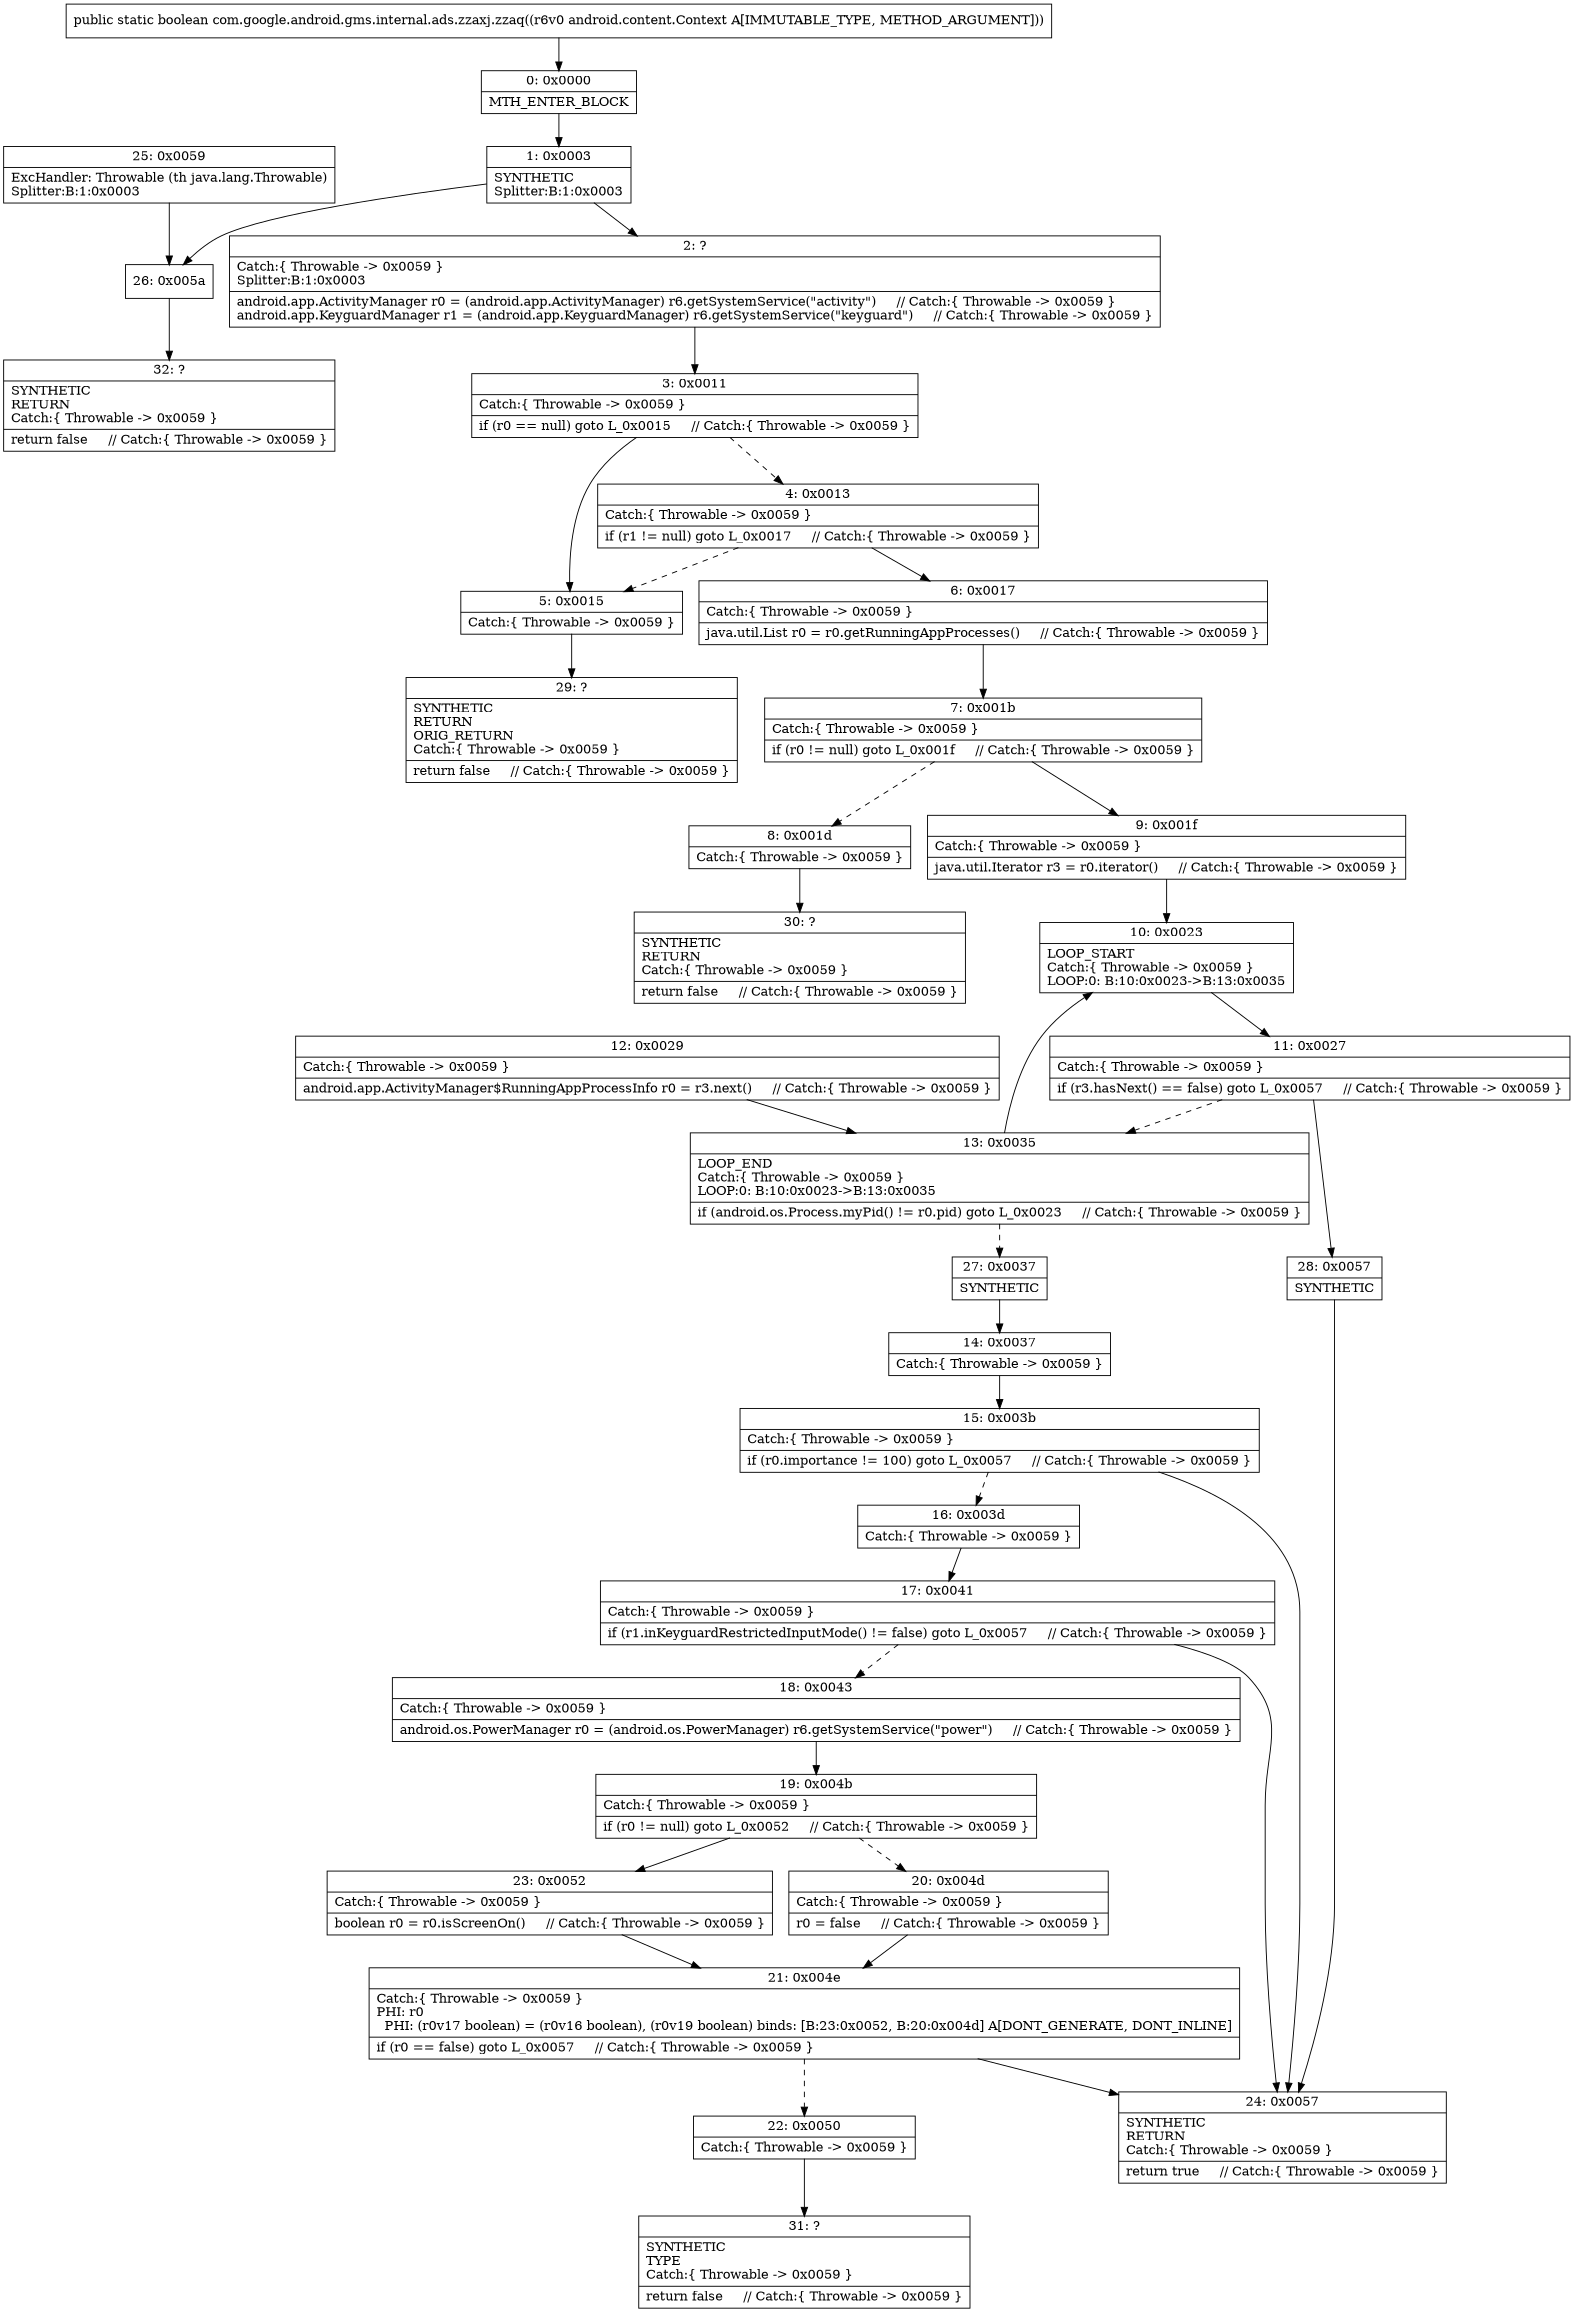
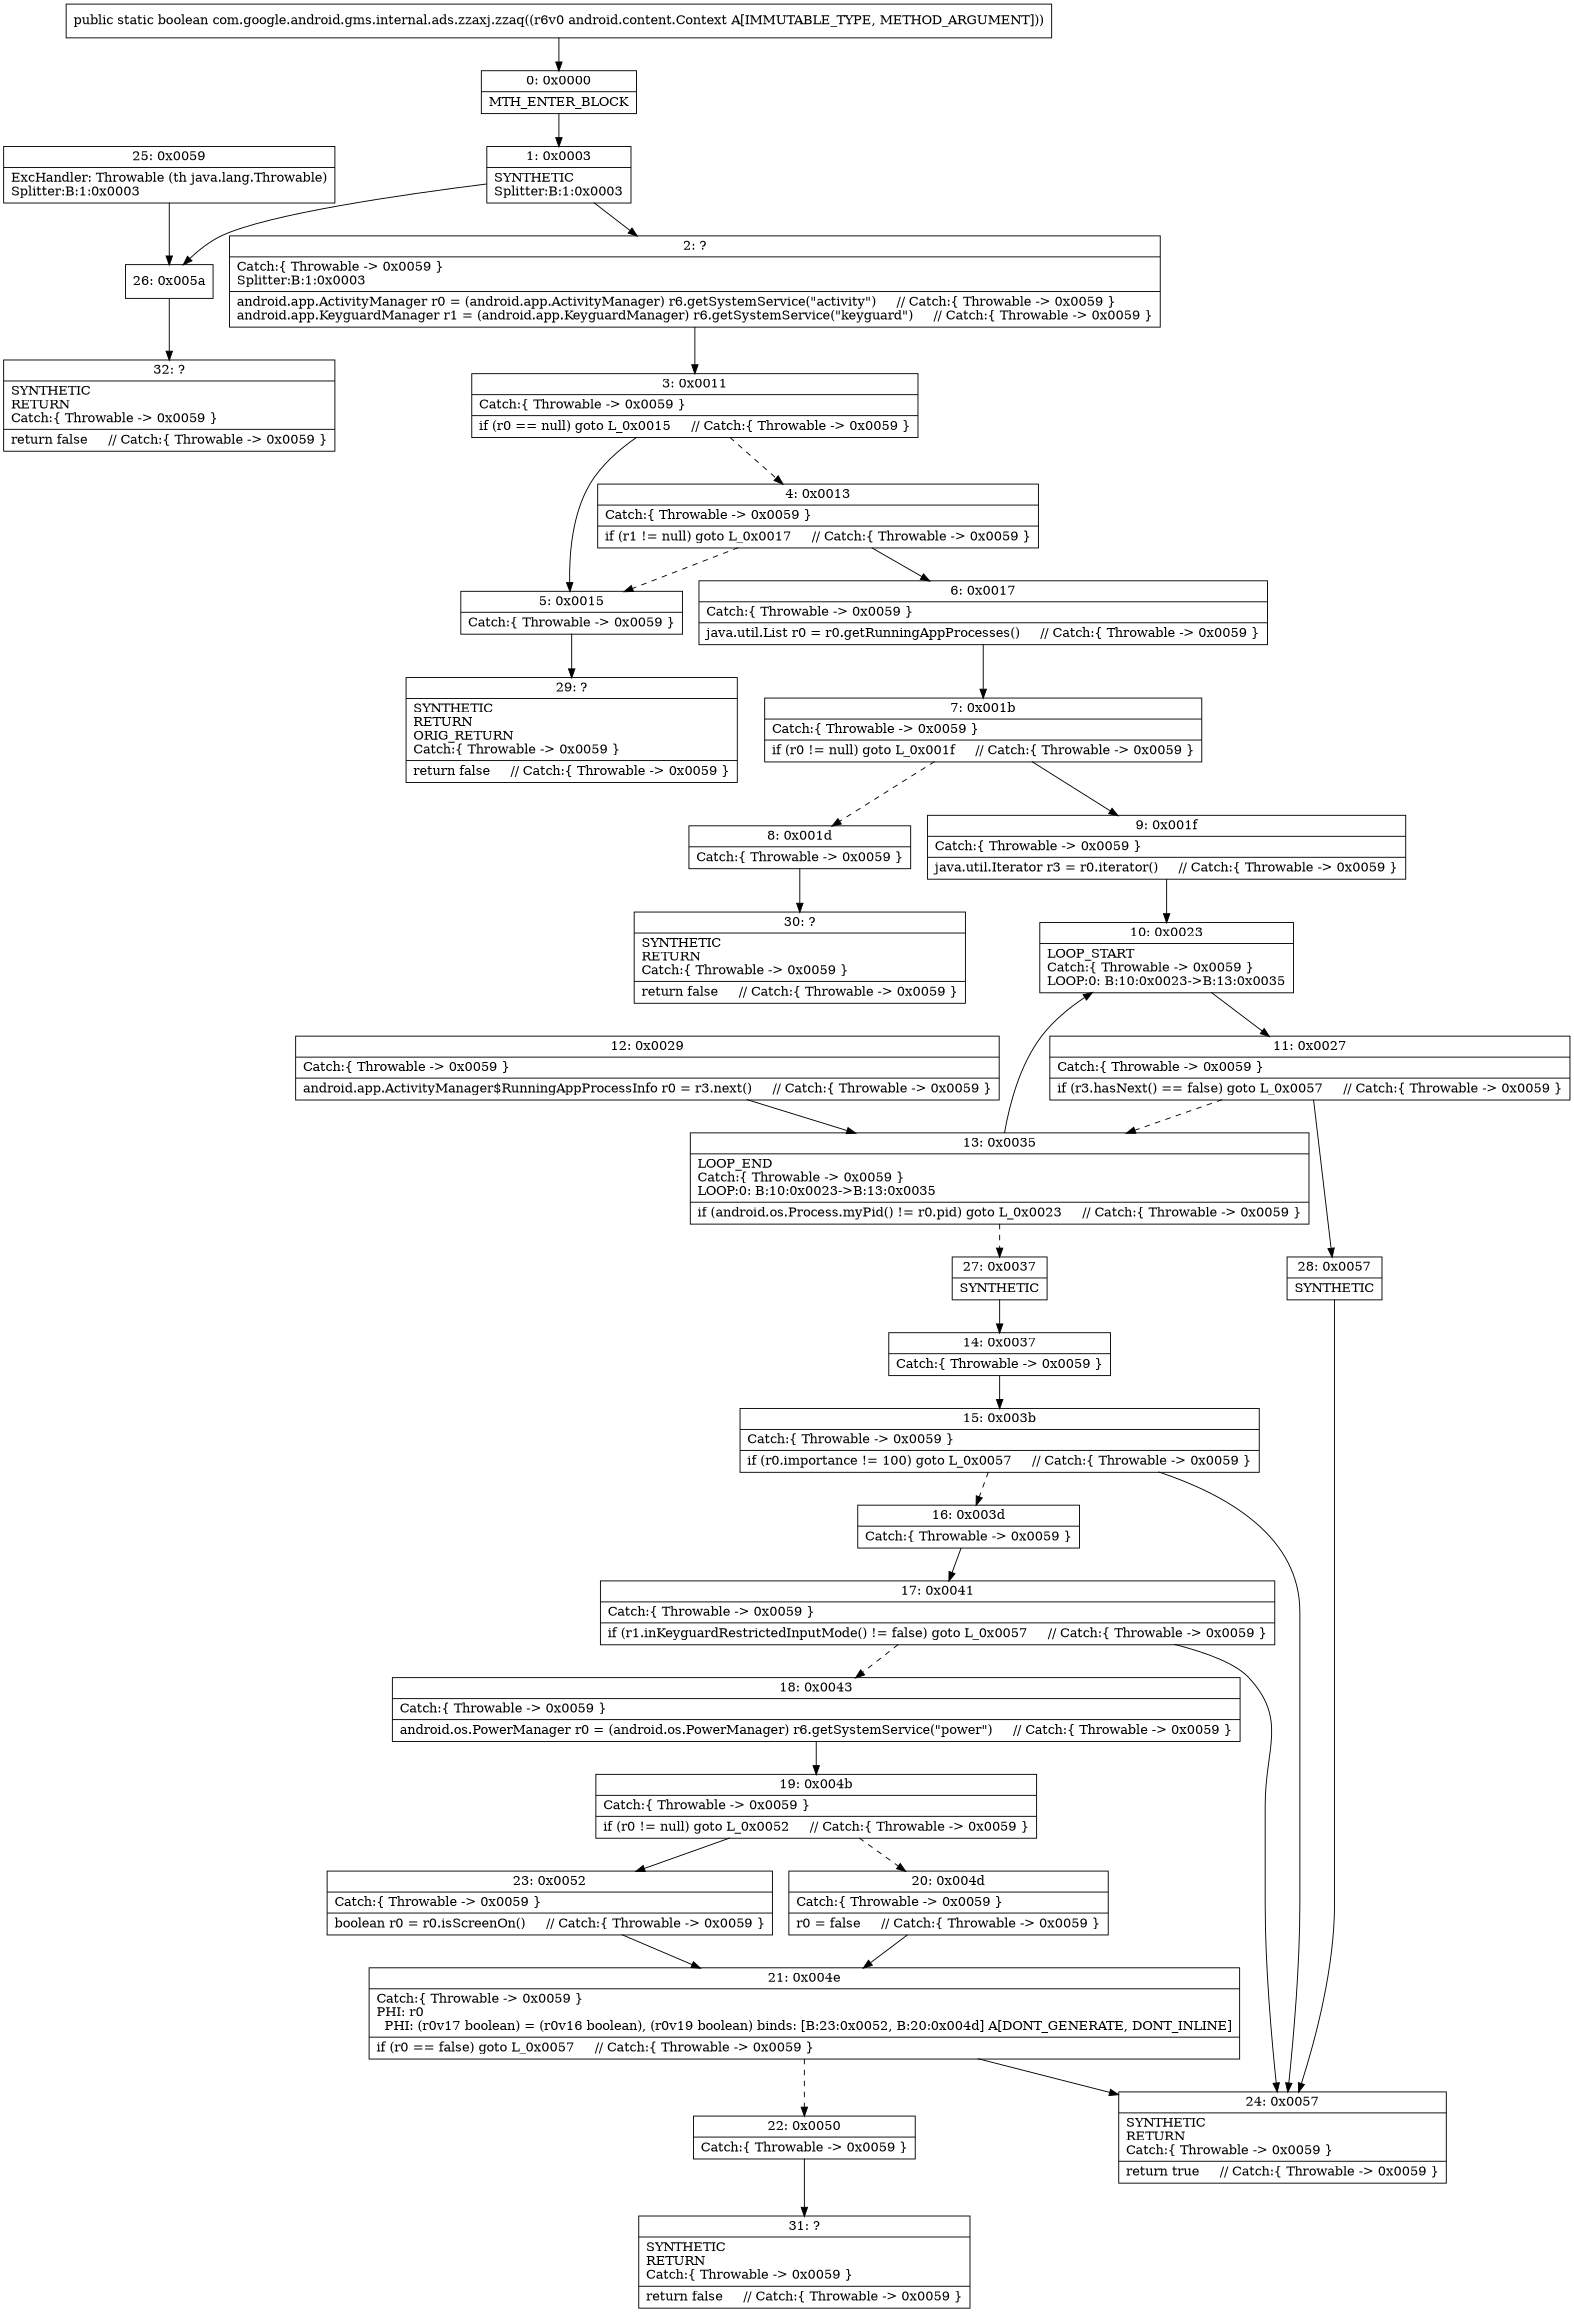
(664, 2261) -> (676, 2261)
